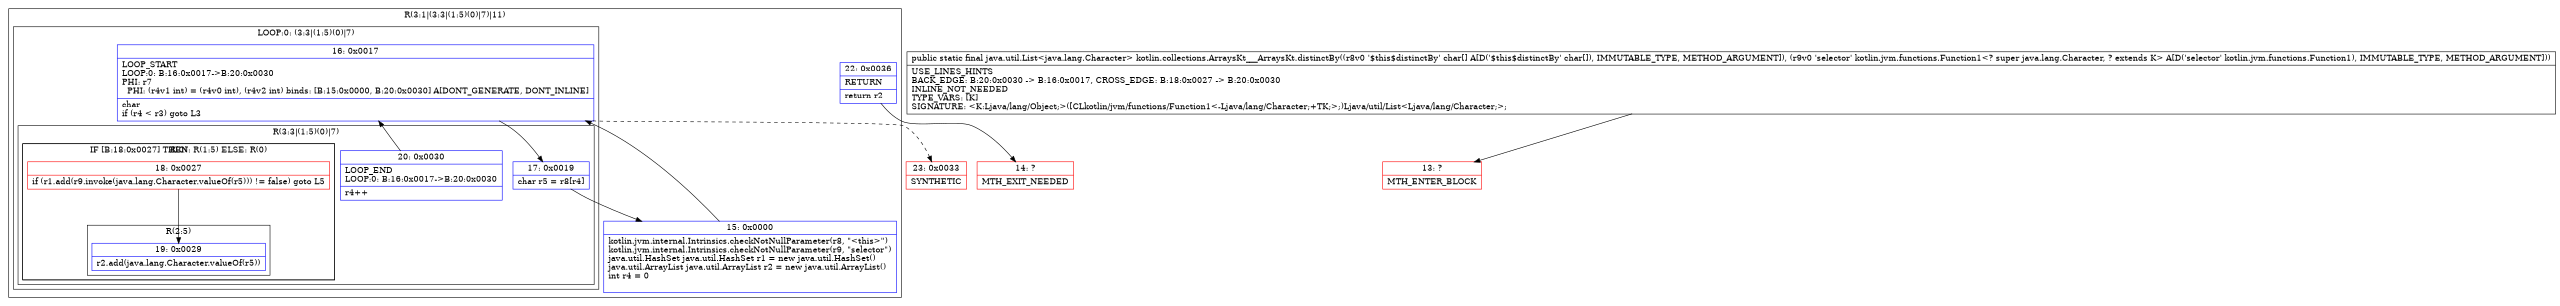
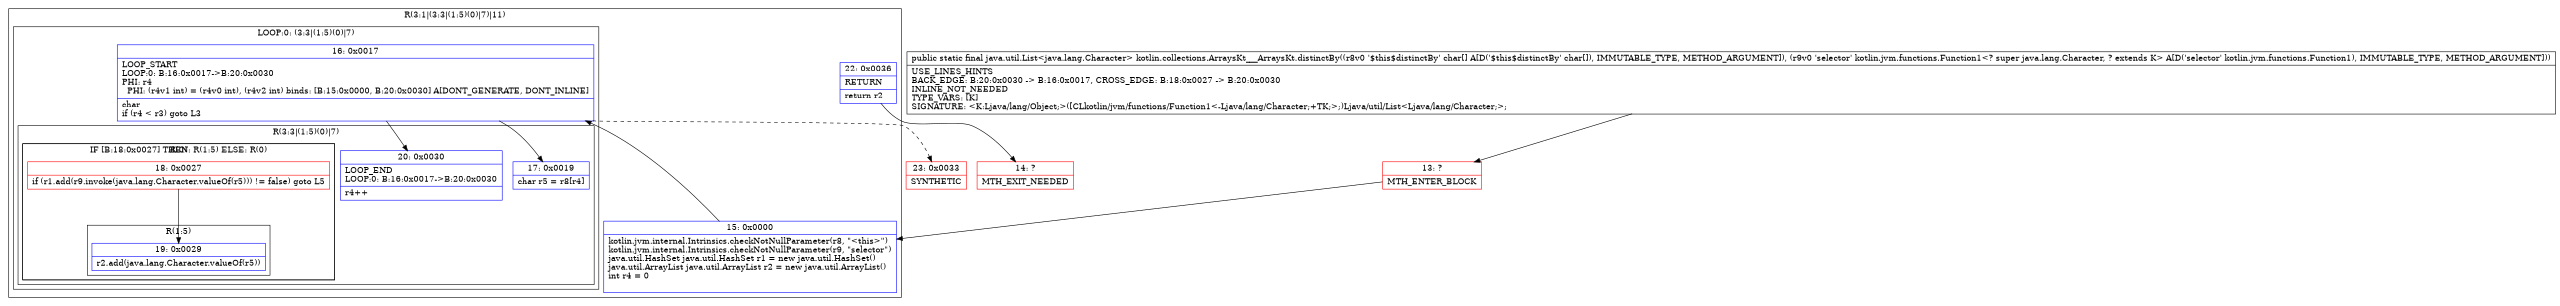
(139, 82) -> (139, 82)
(391, 138) -> (395, 133)
(603, 206) -> (1143, 210)
(179, 232) -> (179, 232)
